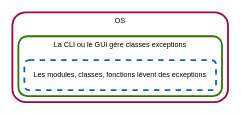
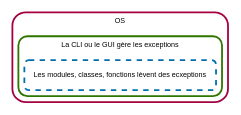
(120, 45) -> (120, 45)
